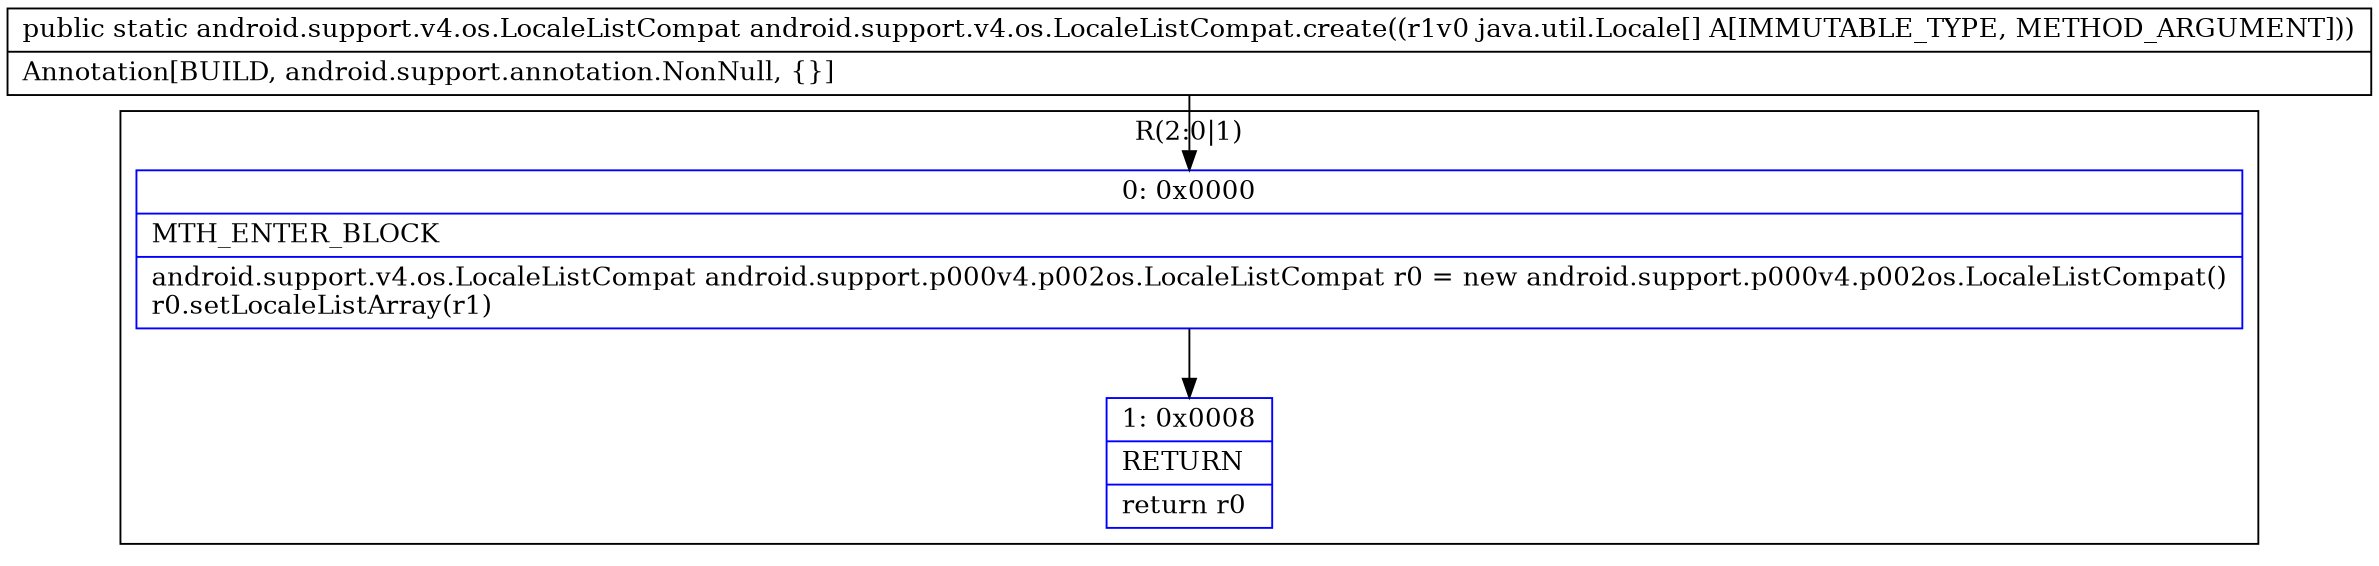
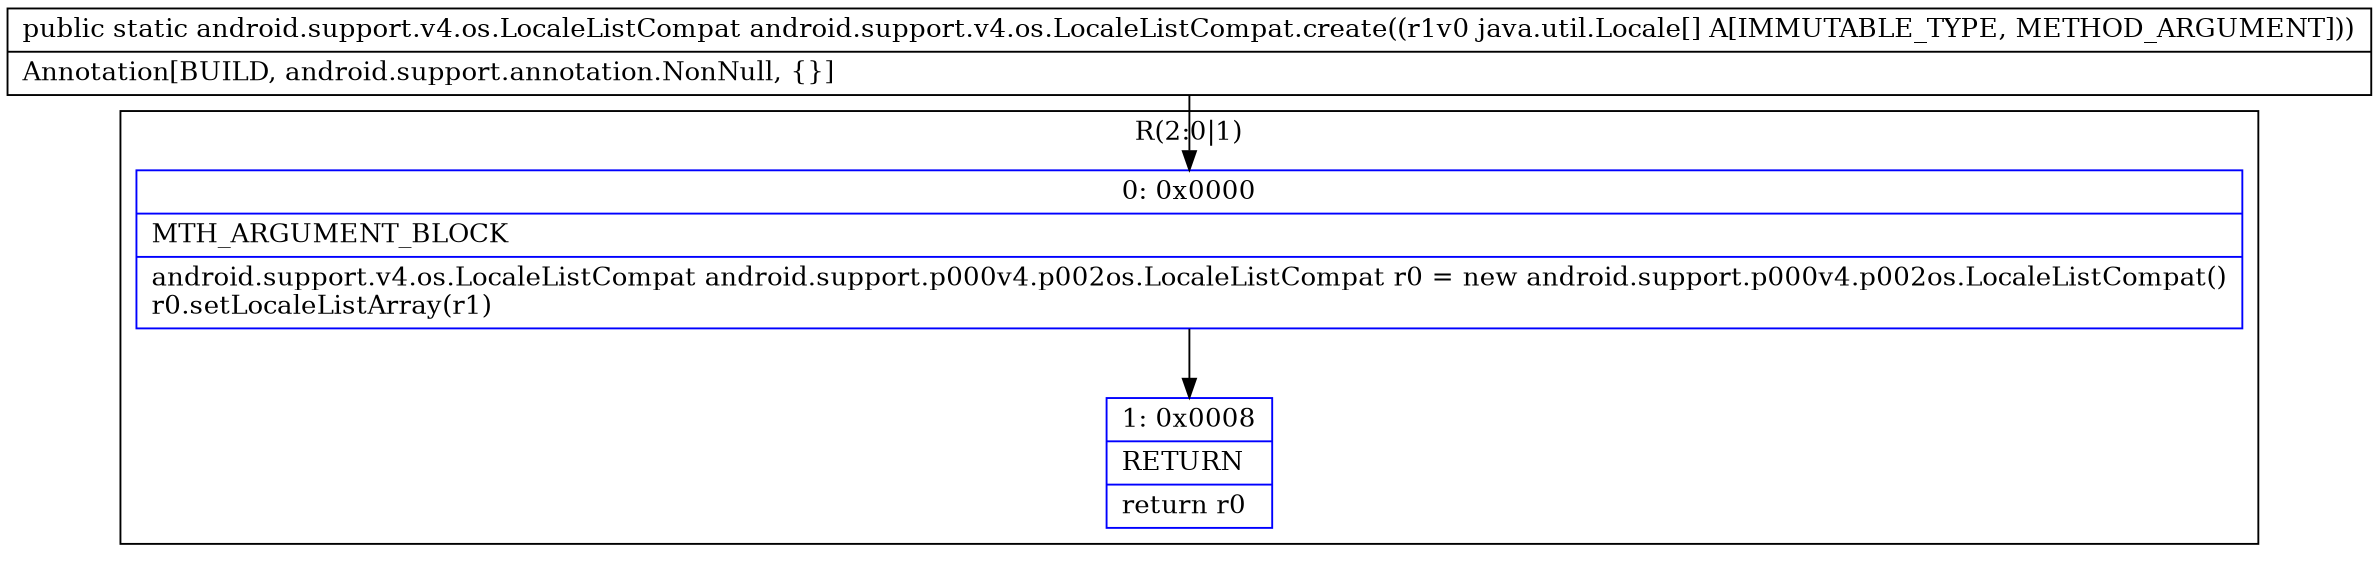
(296, 234) -> (330, 234)
